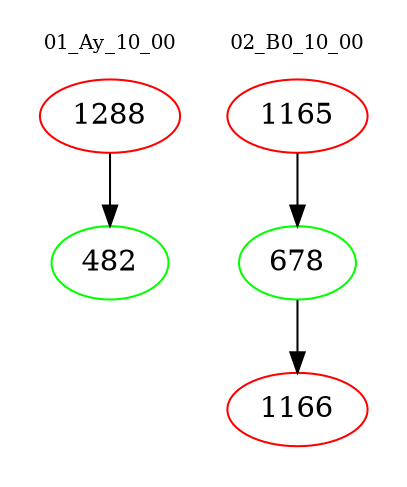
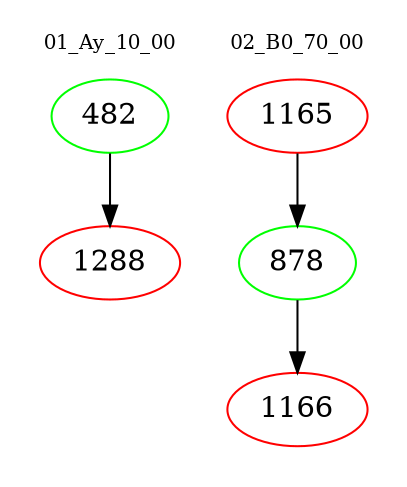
(297, 44) -> (297, 44)
(110, 179) -> (110, 179)
(297, 263) -> (297, 263)
